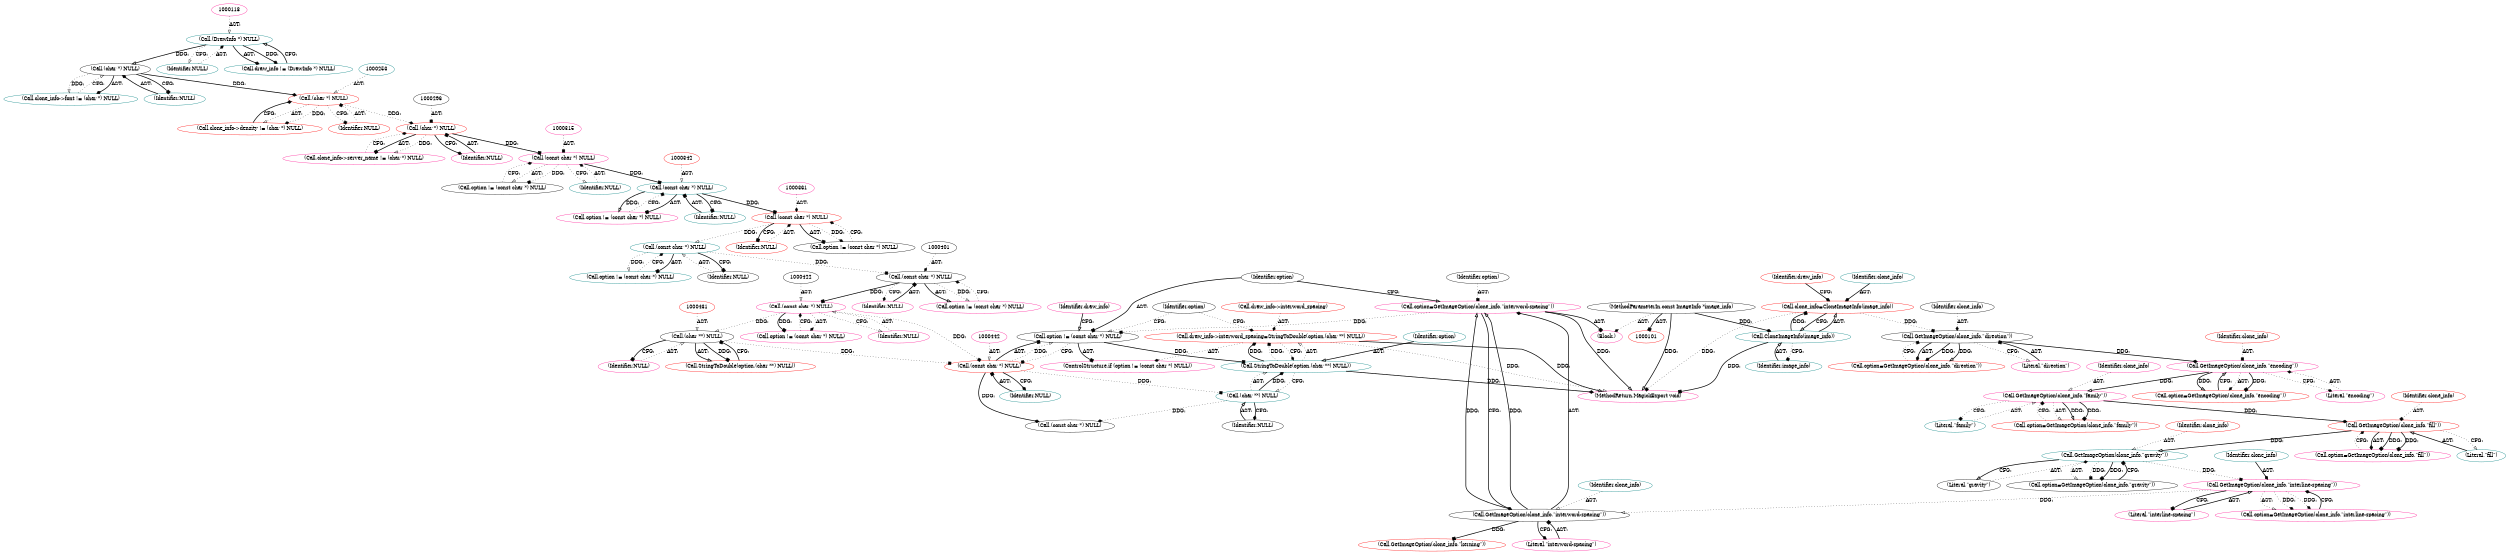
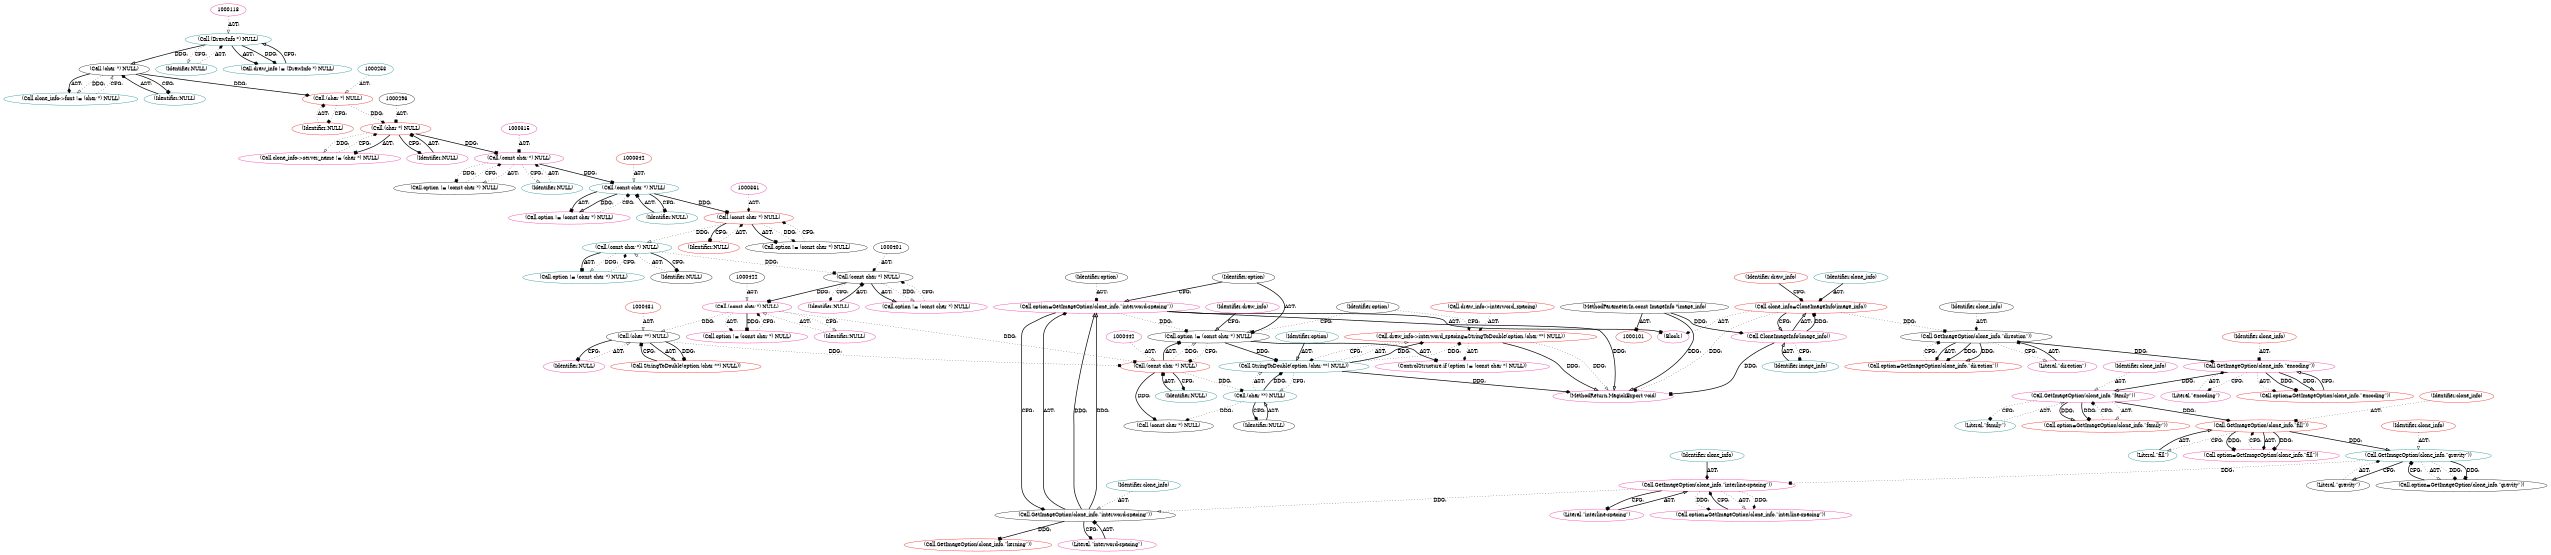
(250, 129) -> none
(1636, 320) -> (1720, 319)
(1793, 337) -> (1789, 337)
